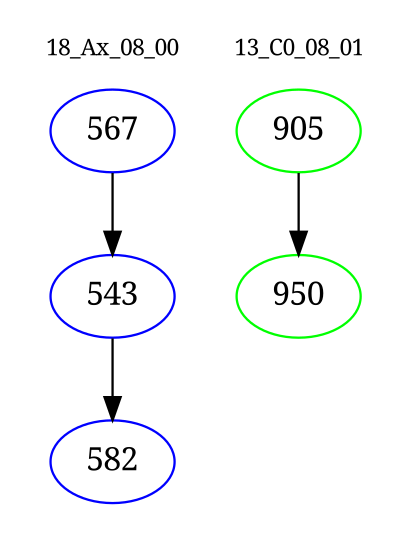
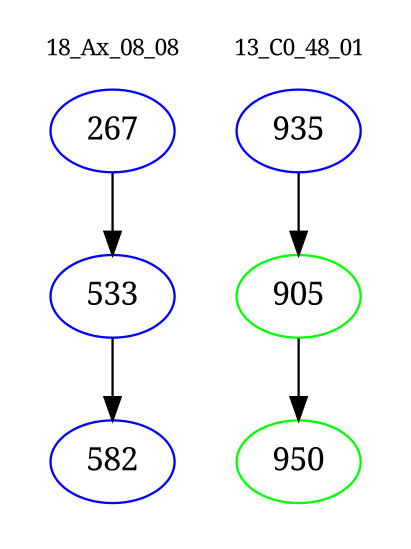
(113, 49) -> (113, 49)
(300, 49) -> (300, 49)
(113, 131) -> (113, 131)
none -> (299, 131)
(113, 296) -> (113, 296)
